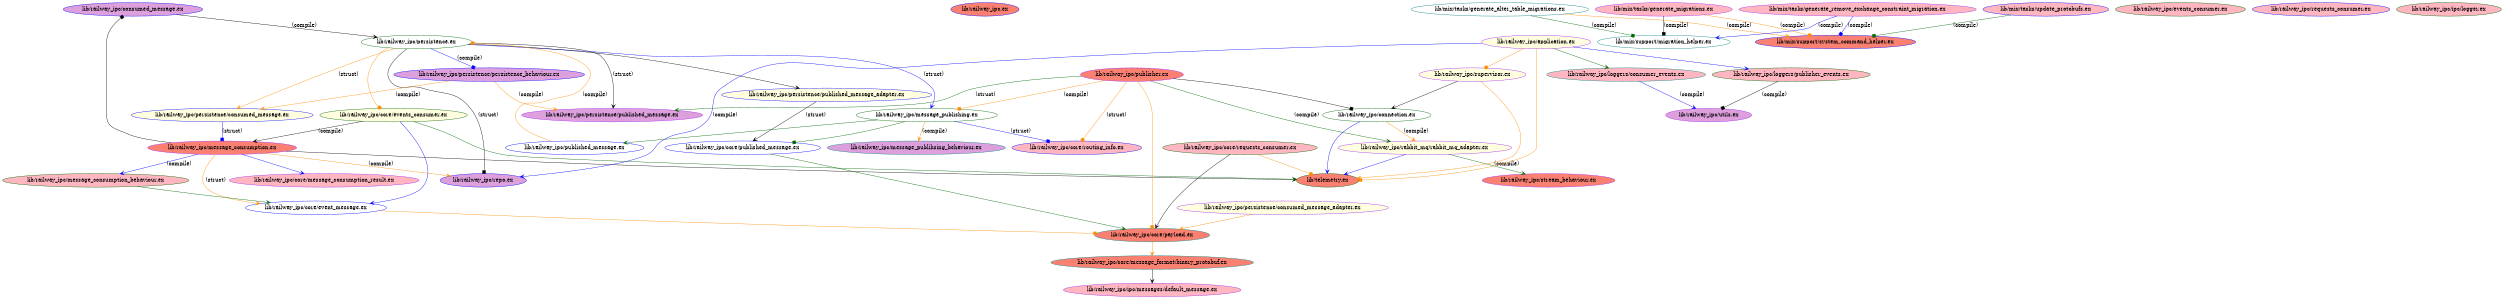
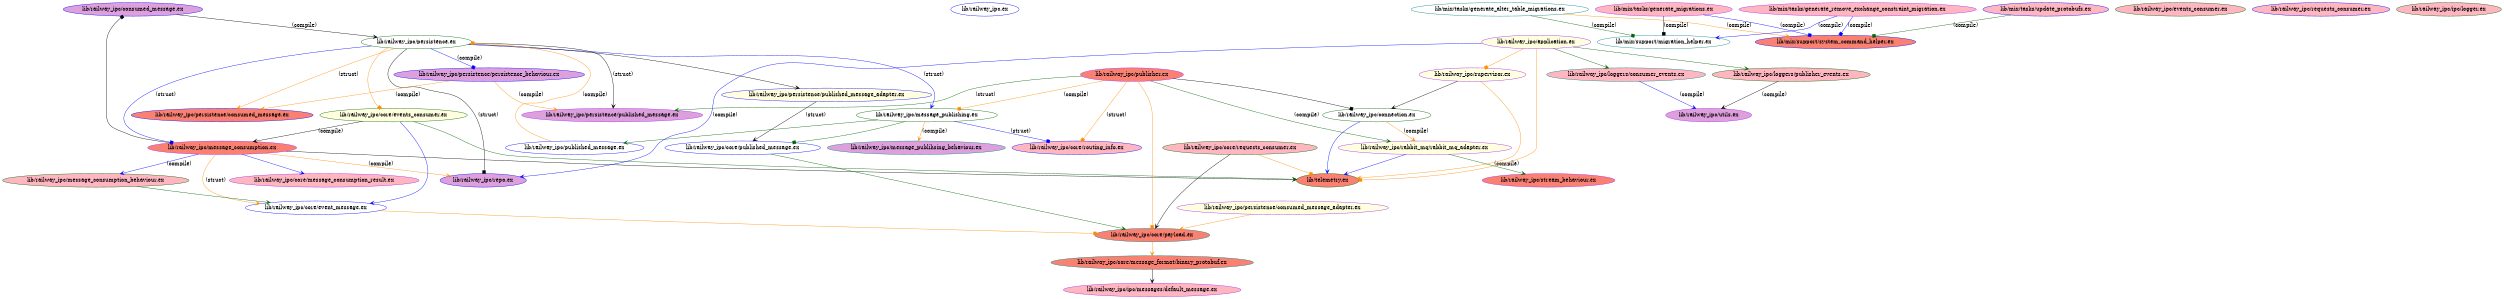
(985, 9) -> (985, 9)
(1756, 23) -> (1756, 23)
(1659, 58) -> (1659, 58)
(1751, 94) -> (1751, 94)
(222, 115) -> (222, 115)
(222, 130) -> (214, 70)
